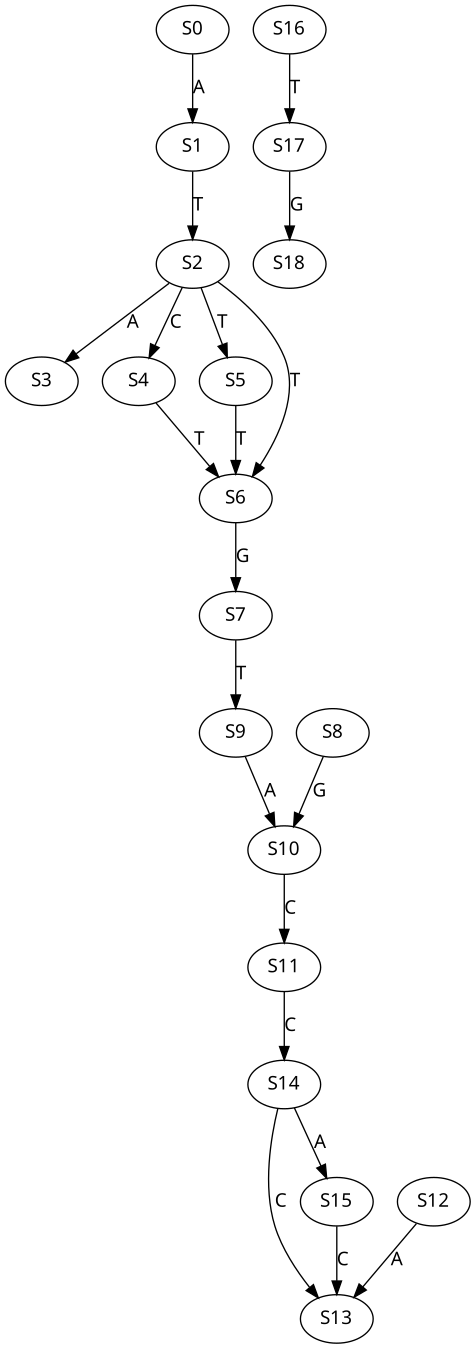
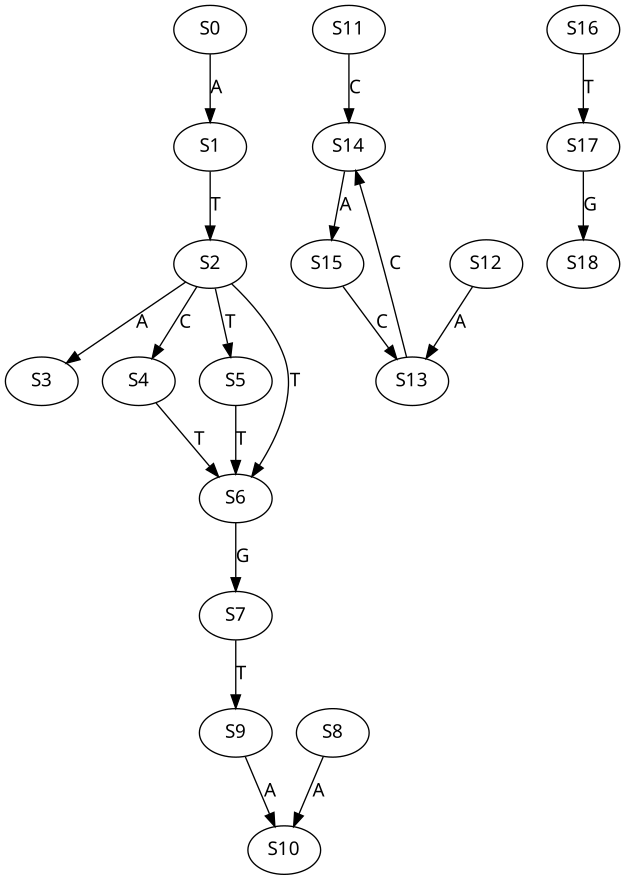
(320, 791) -> (319, 791)
(284, 902) -> none
(270, 1203) -> (384, 270)
